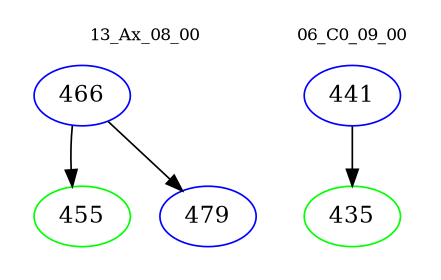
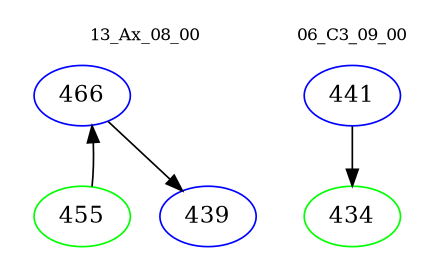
(352, 36) -> (352, 36)
(71, 148) -> (93, 165)
(208, 216) -> (208, 216)
(352, 216) -> (352, 216)
